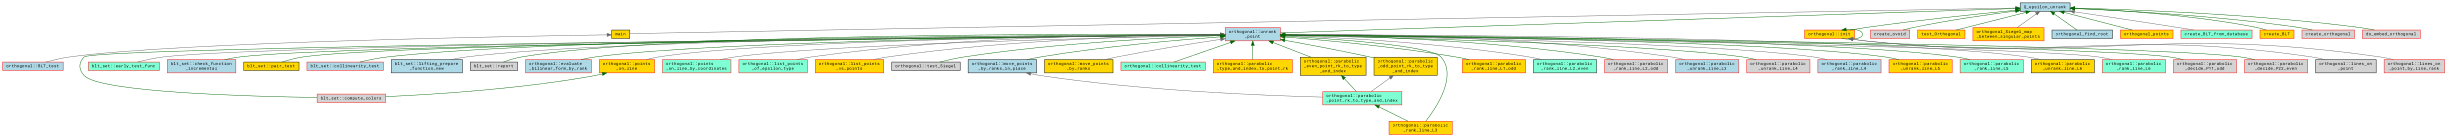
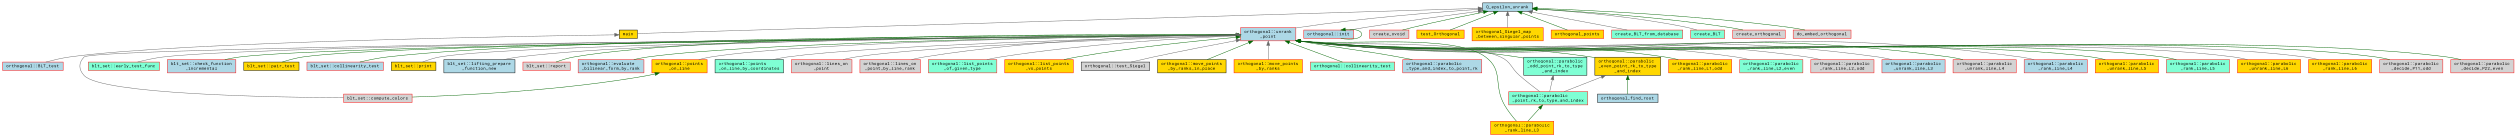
(1933, 19) -> (1414, 20)
(1648, 21) -> (1387, 17)
(2219, 21) -> (1645, 20)
(2066, 22) -> (1628, 87)
(1830, 34) -> (1329, 34)
(2277, 34) -> (1708, 34)
(1012, 44) -> (1150, 46)
(1080, 44) -> (1184, 51)
(1483, 44) -> (1561, 47)
(2218, 44) -> (1073, 41)
(2208, 47) -> (961, 48)
(211, 50) -> (232, 50)
none -> (414, 66)
(494, 66) -> (547, 66)
(697, 66) -> (749, 66)
(773, 66) -> (963, 66)
(1002, 66) -> (1192, 66)
(1079, 66) -> (1268, 66)
(1253, 66) -> (1442, 66)
(1406, 66) -> (1555, 66)
(1565, 66) -> (1771, 66)
(2063, 66) -> (2269, 66)
(2134, 66) -> (2340, 66)
(2346, 66) -> (822, 66)
(1350, 85) -> (1583, 84)
(1176, 90) -> (1427, 45)
